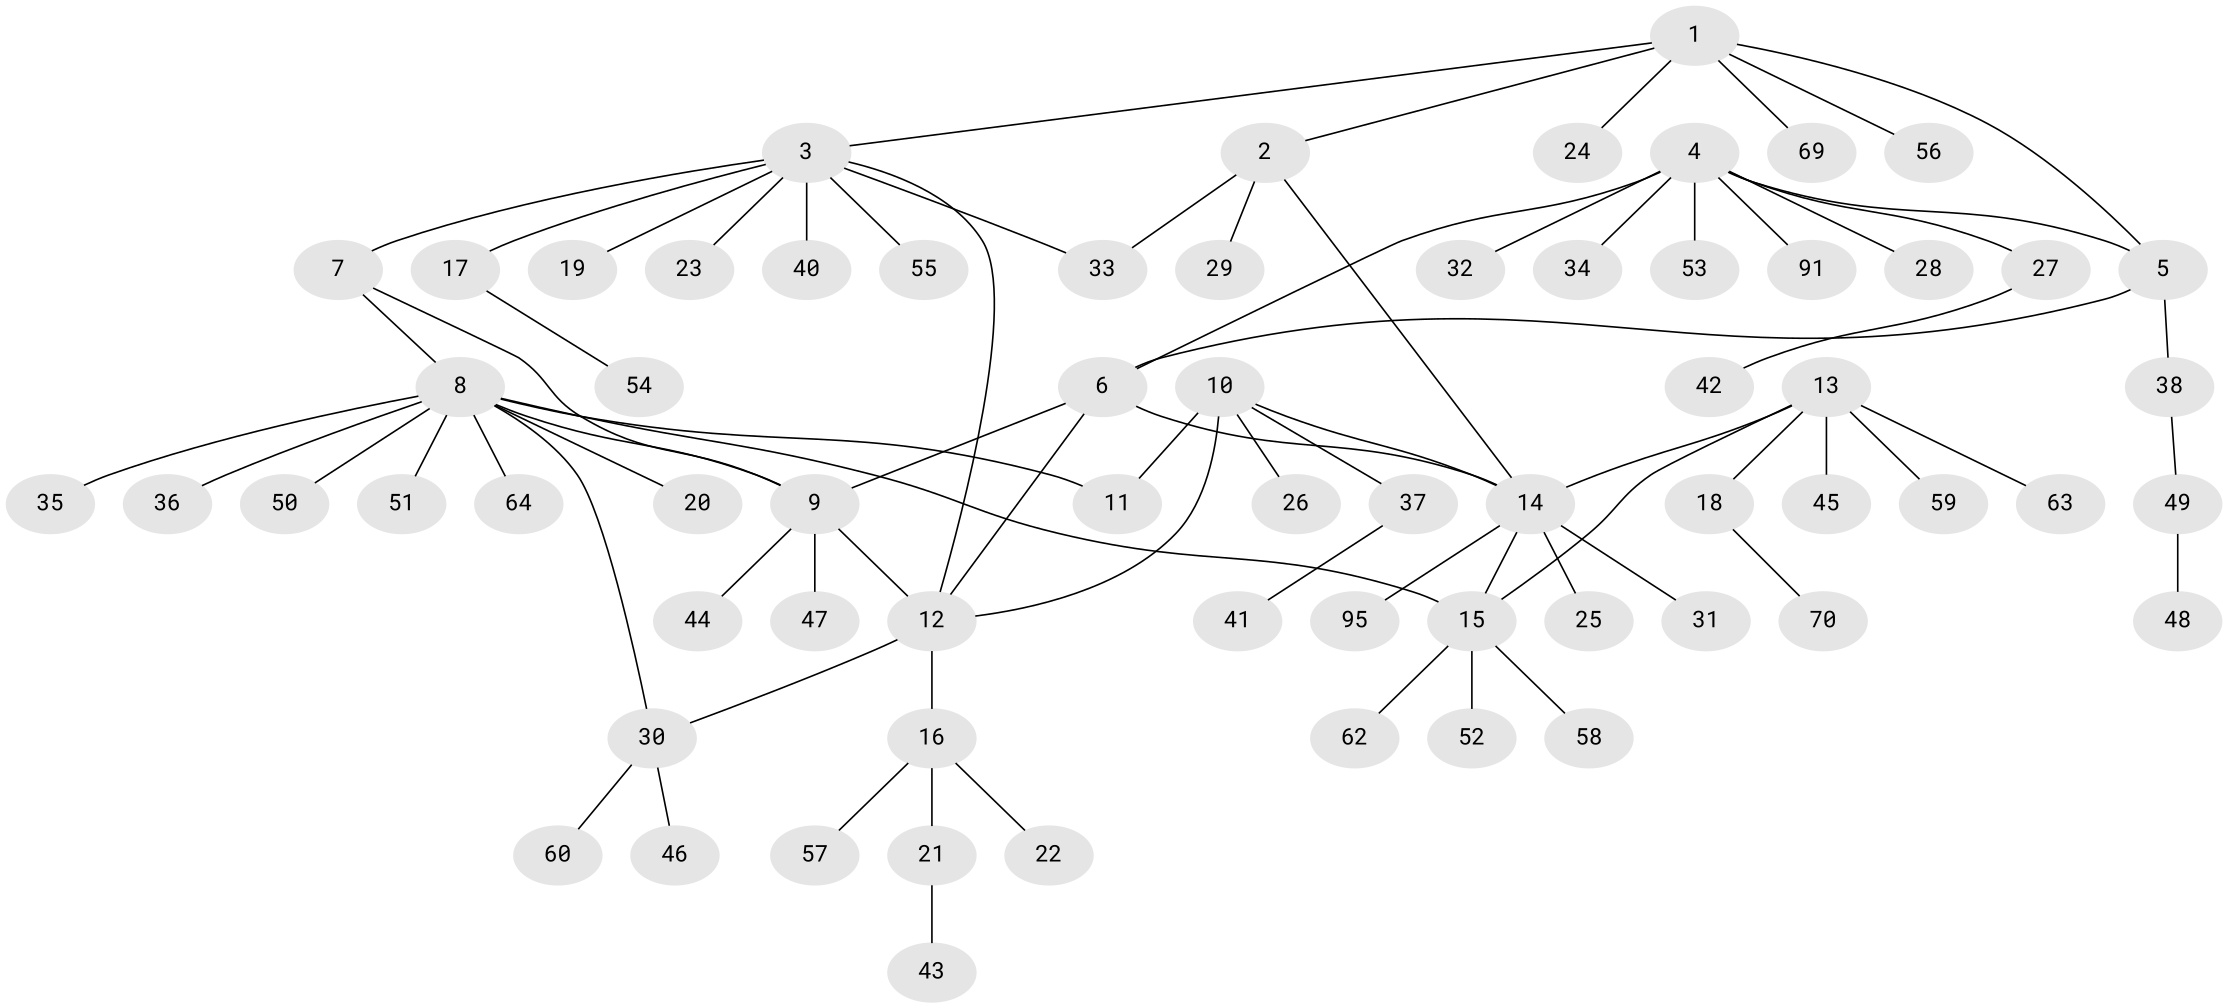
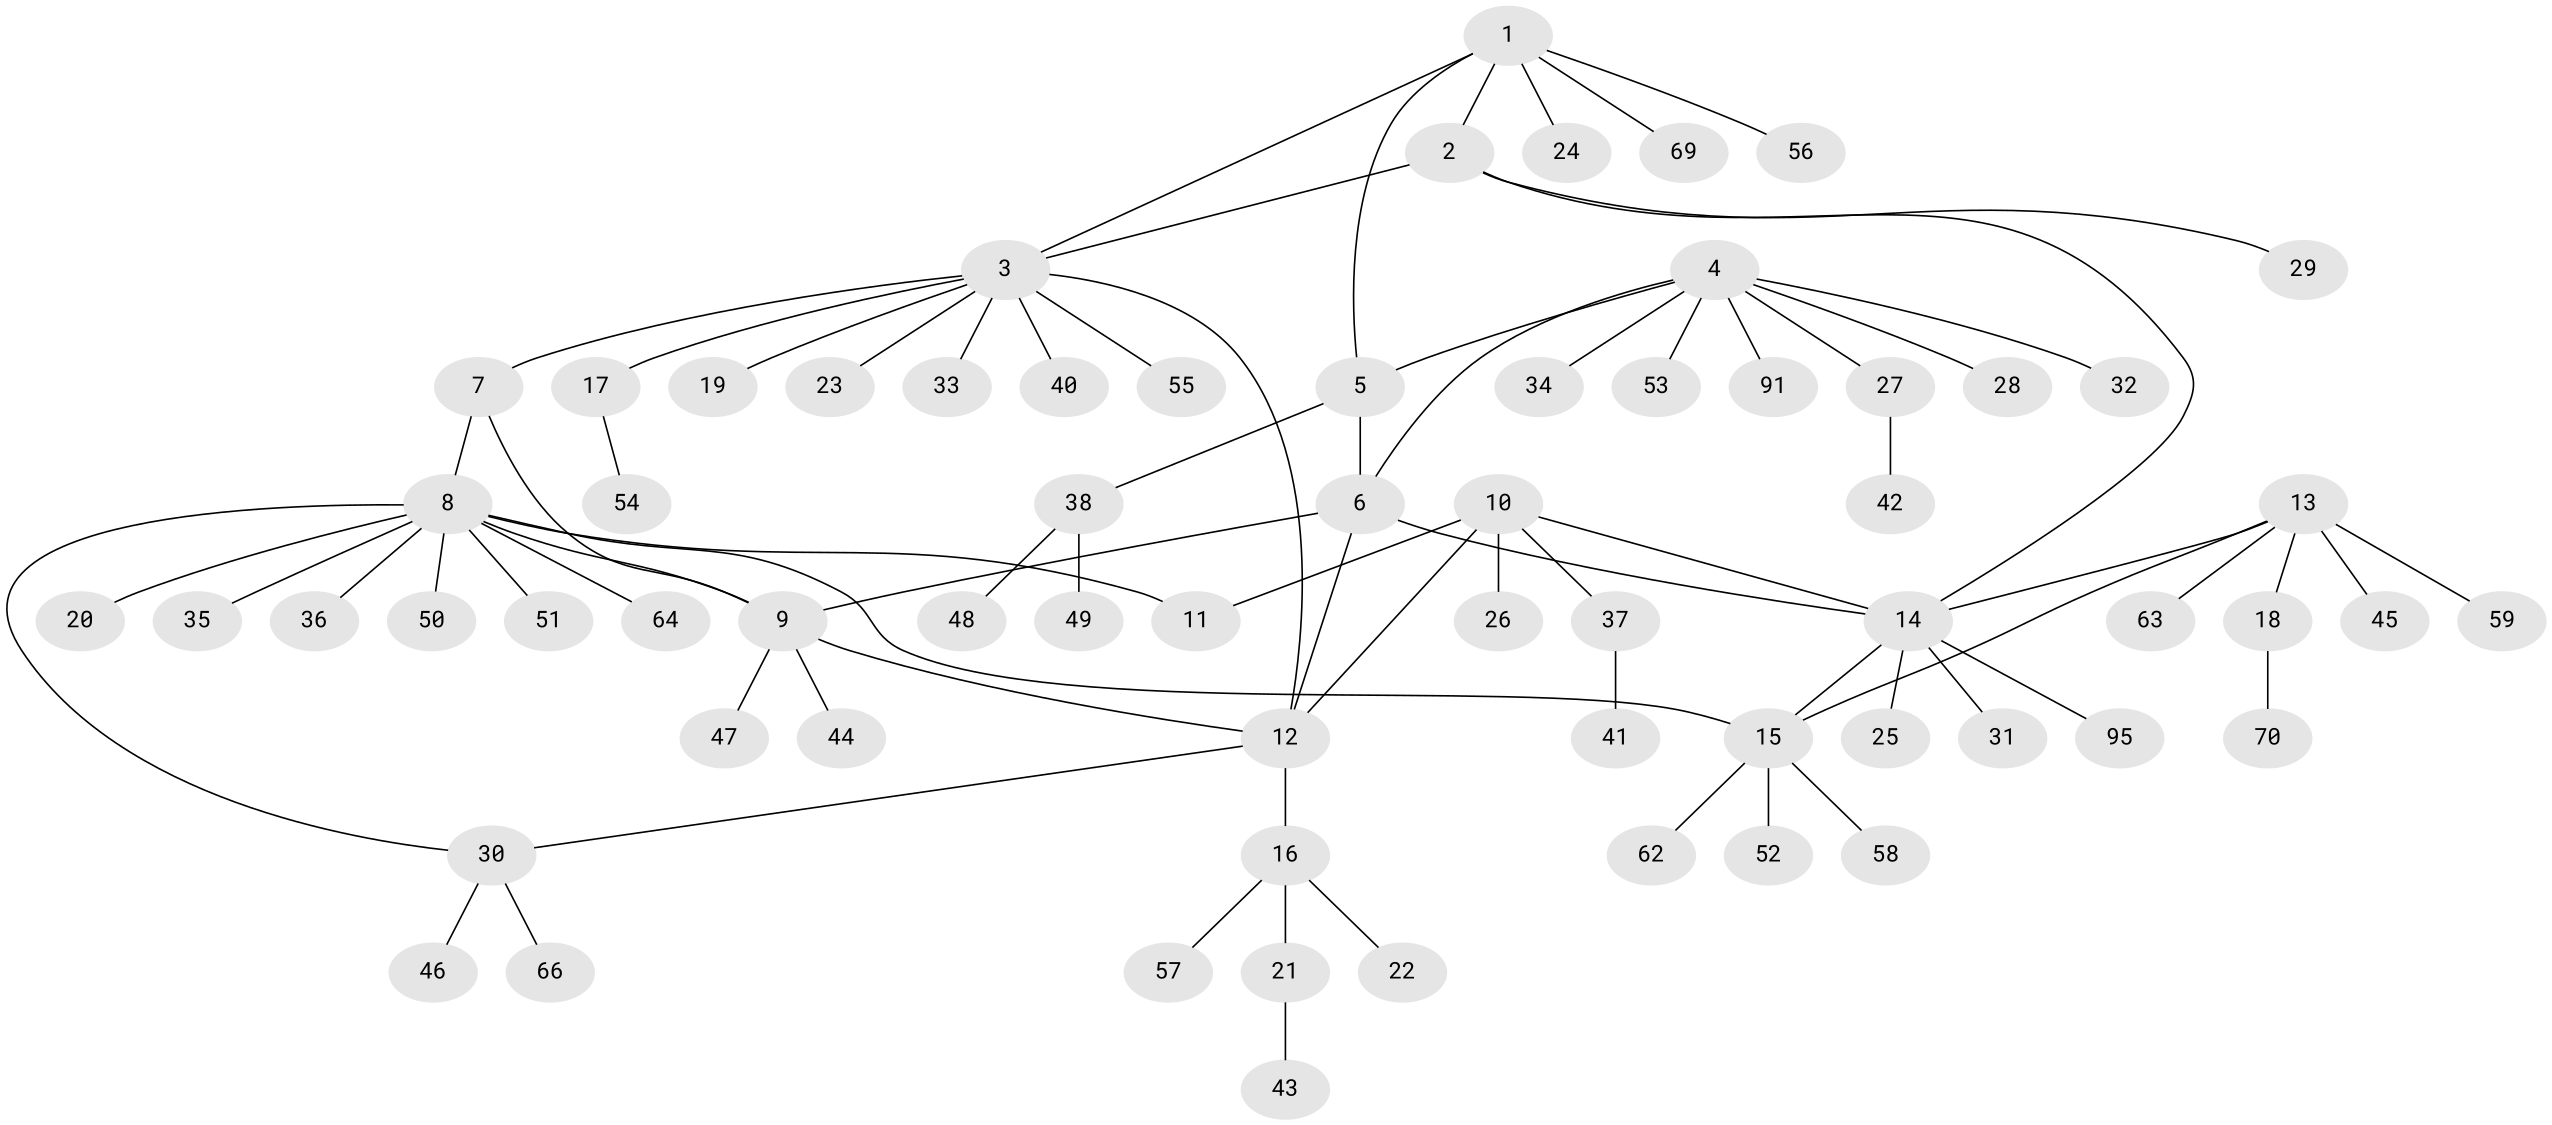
(1184, 211) -> (1228, 211)
(2178, 563) -> (1027, 556)
(558, 855) -> (550, 973)
